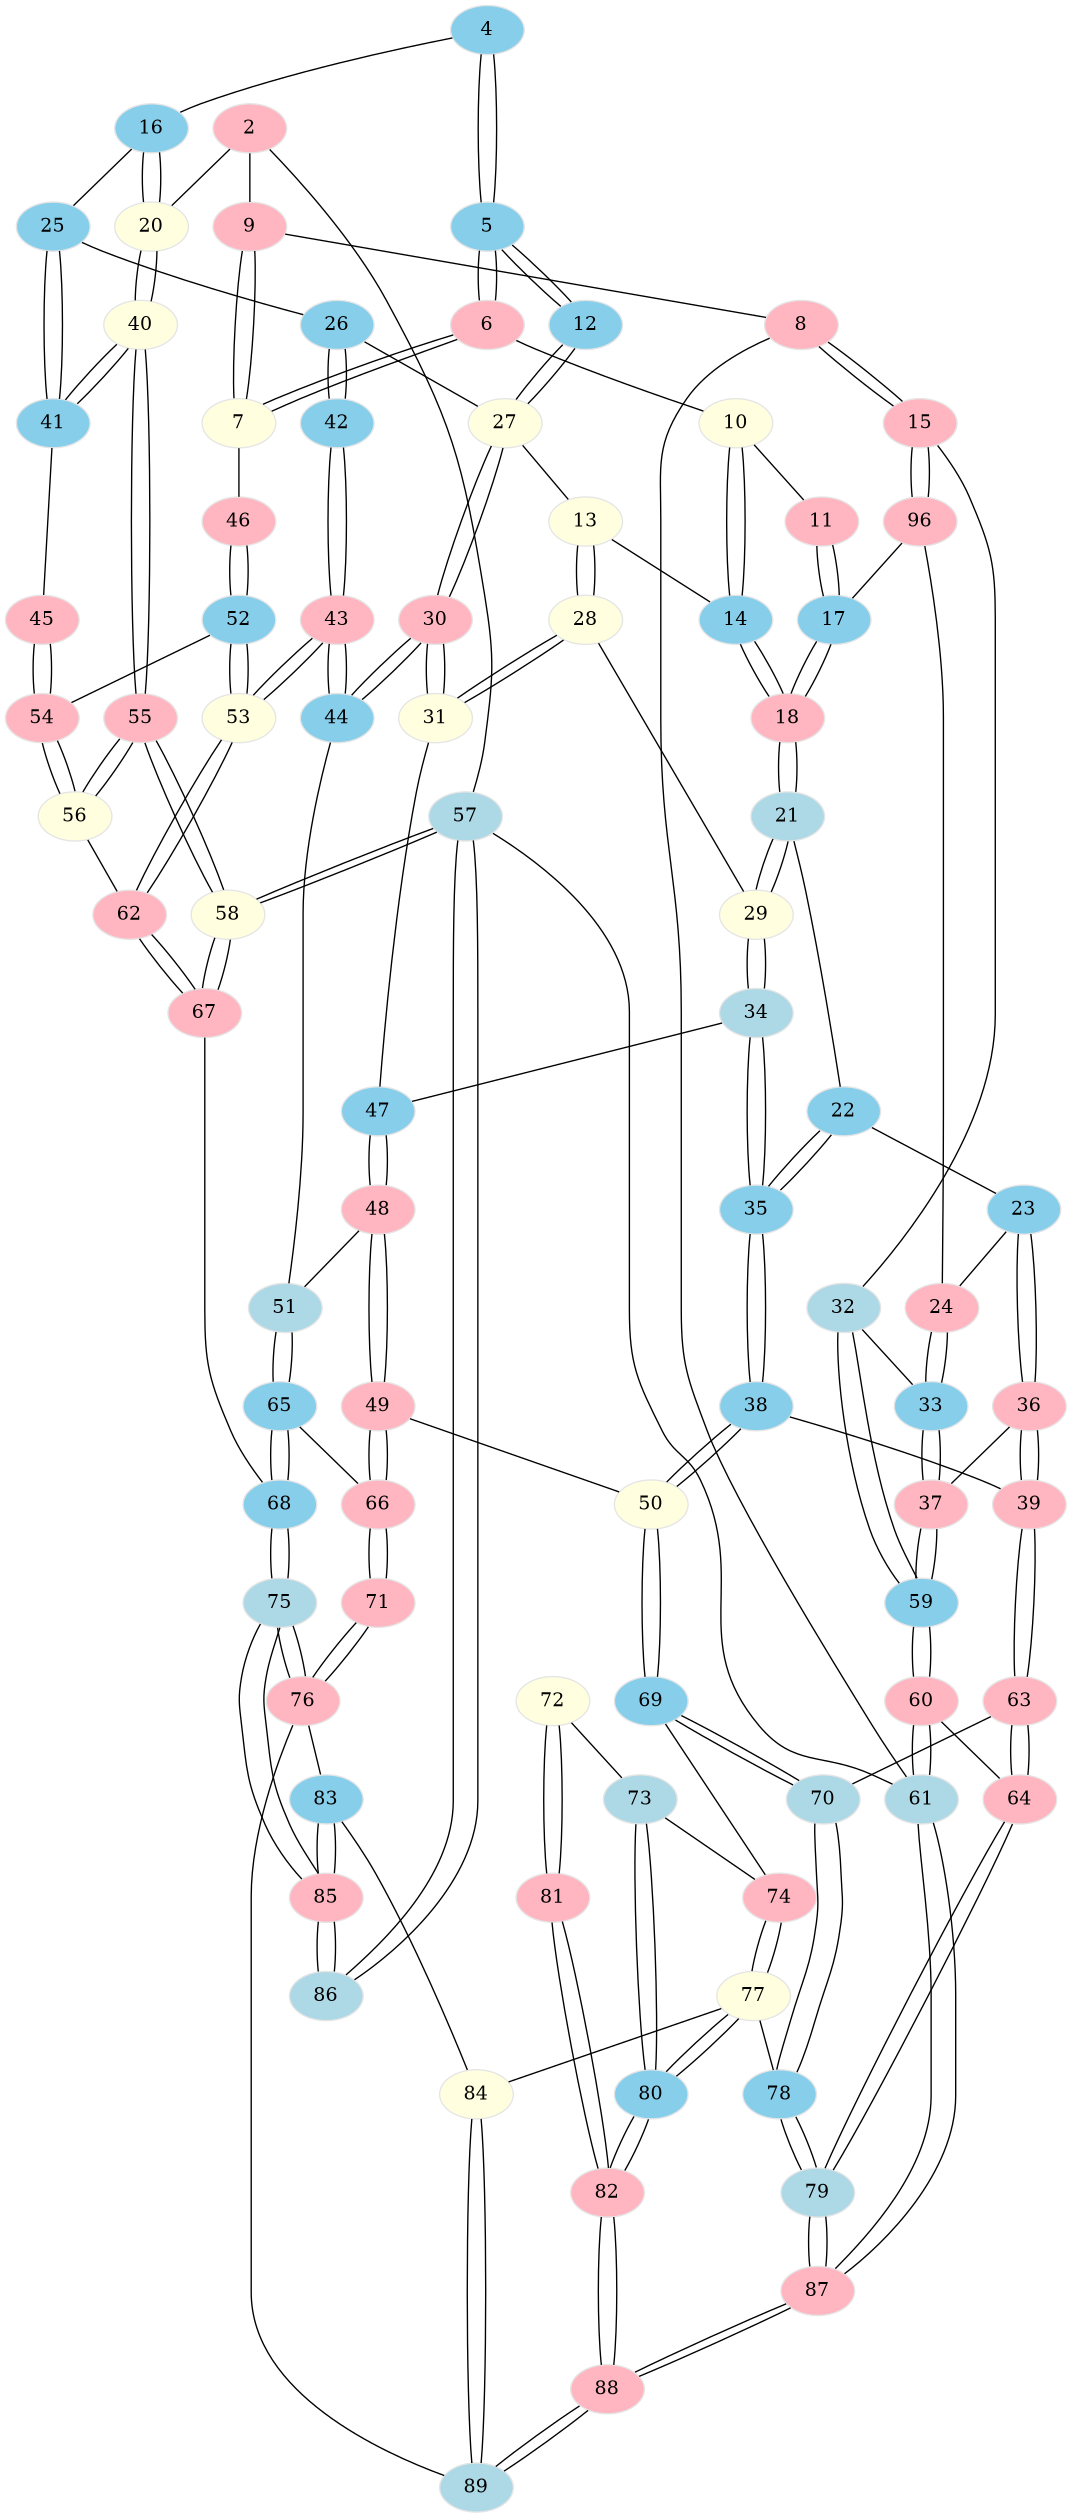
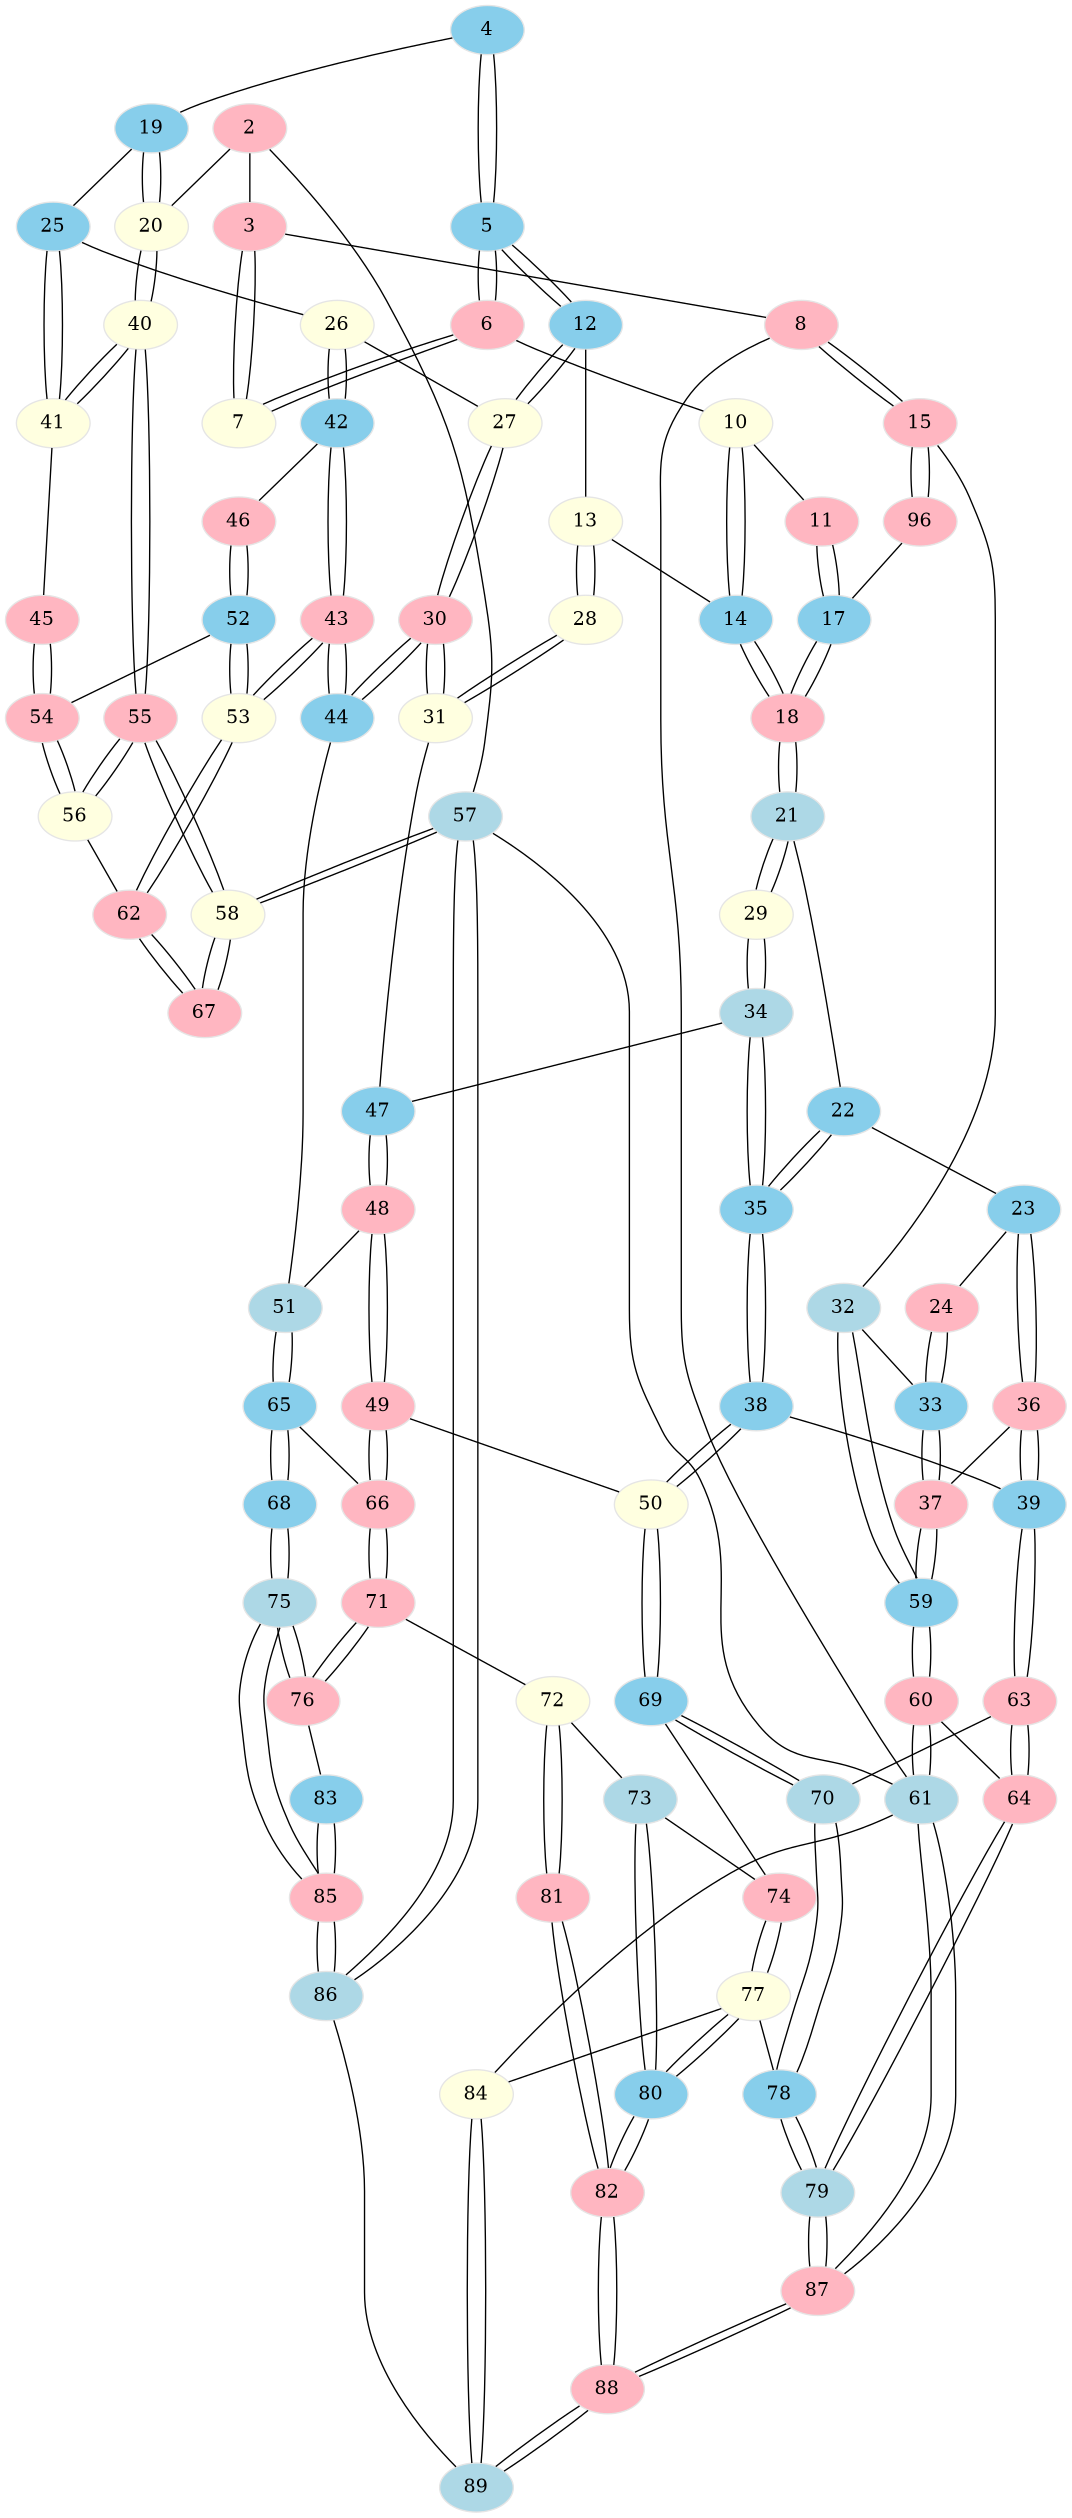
(152, 128) -> (152, 128)
(250, 227) -> (250, 227)
(337, 325) -> (337, 325)
(53, 423) -> (53, 423)
(545, 472) -> (586, 423)
(239, 473) -> (288, 472)
(671, 767) -> none
(943, 914) -> none
(205, 1267) -> none
(1029, 1505) -> (1029, 1505)
none -> (466, 1652)
(414, 1949) -> (673, 1911)
(251, 2147) -> (365, 2256)
